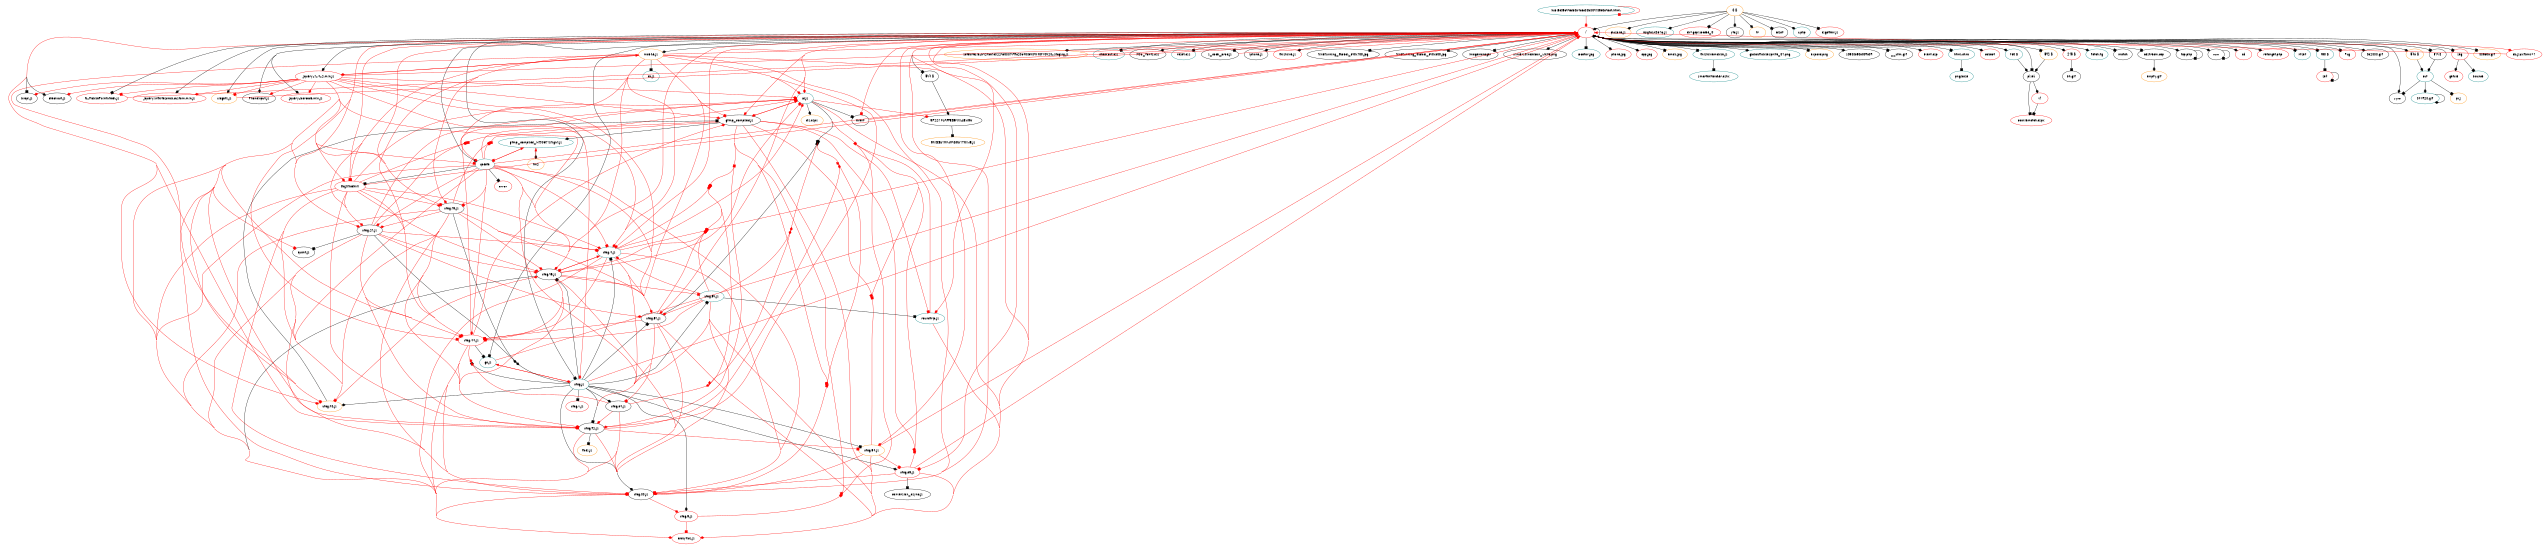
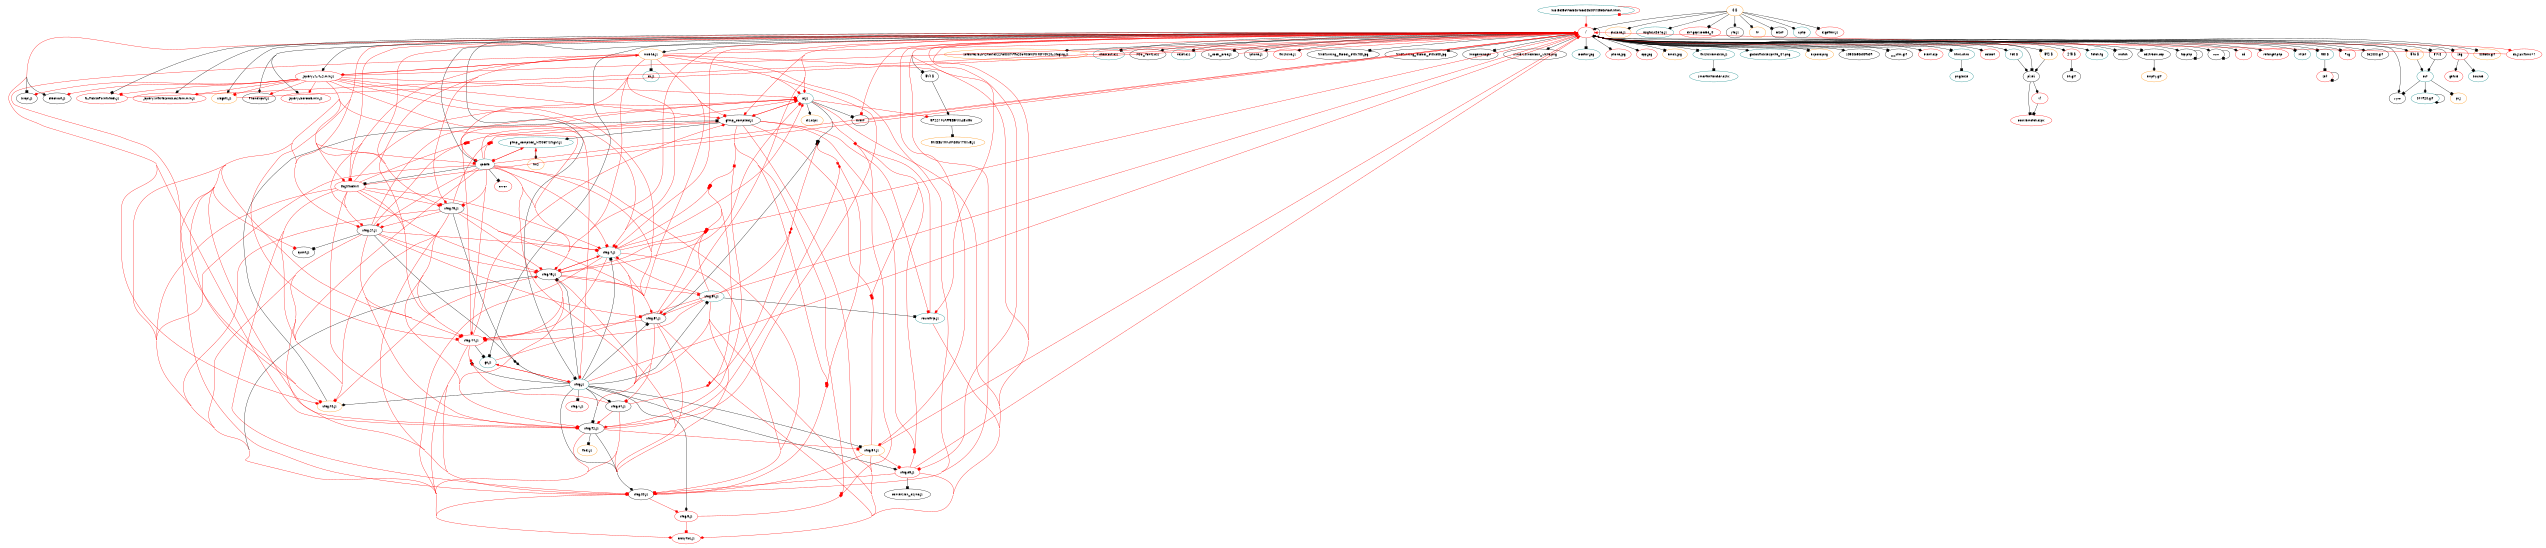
(499, 283) -> (499, 283)
(459, 373) -> none
(608, 452) -> (608, 452)
